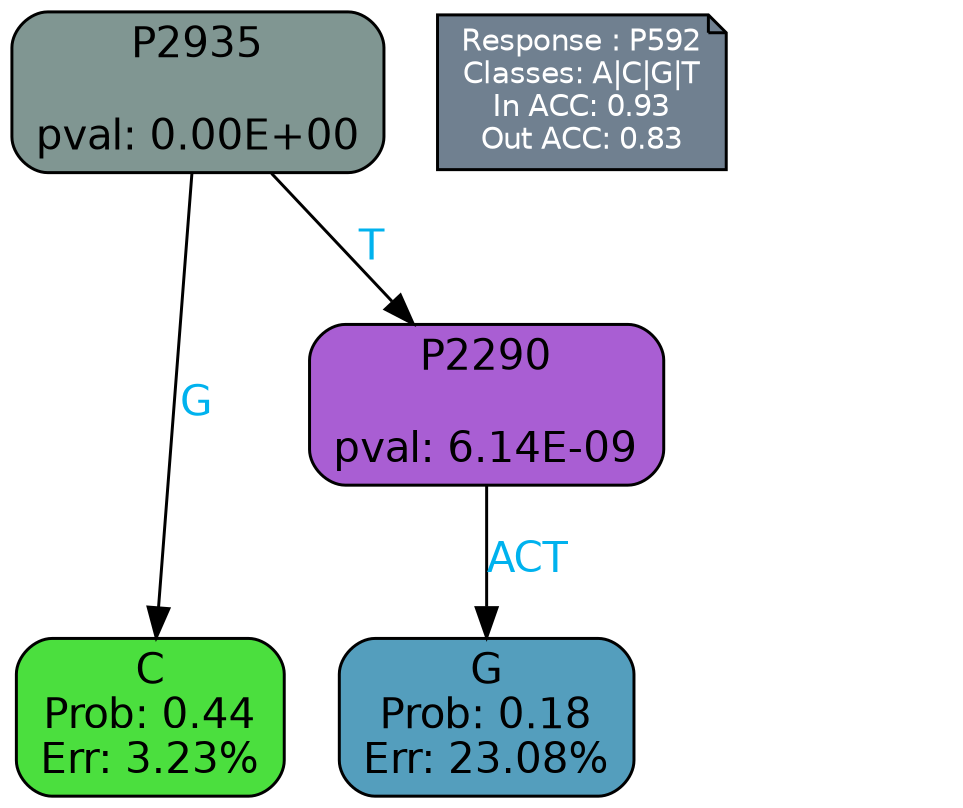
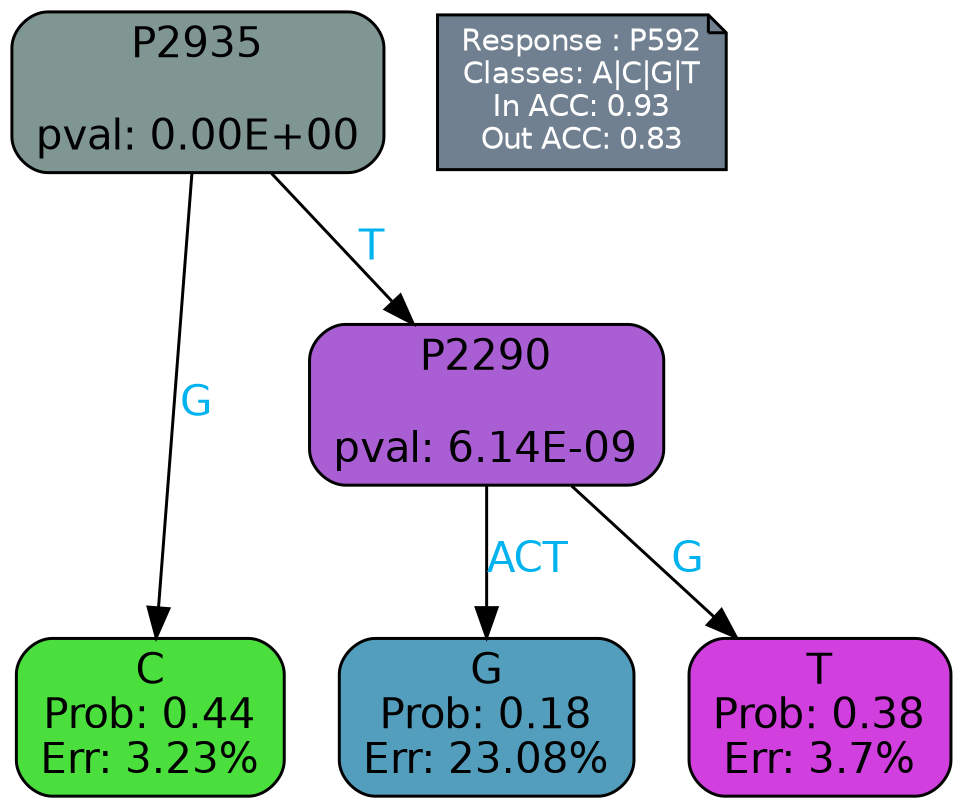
none -> (820, 717)
